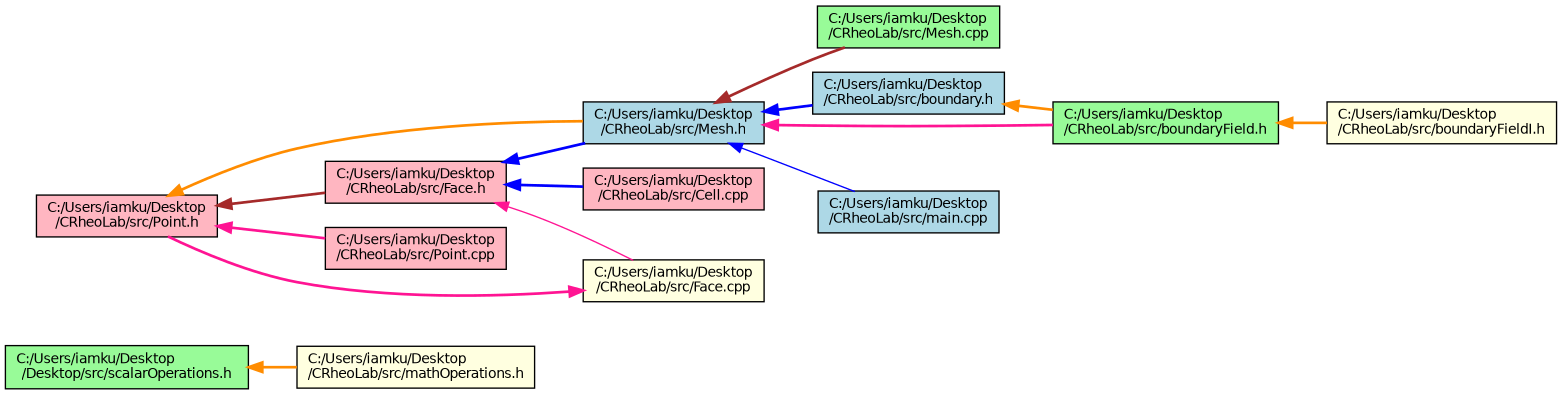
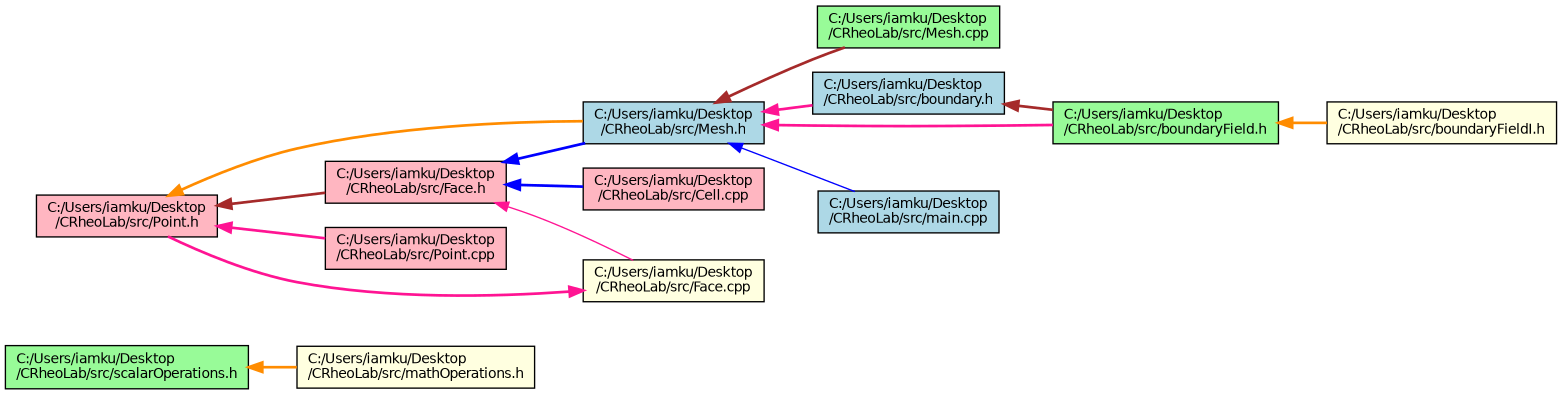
(795, 107) -> (795, 107)
(1036, 108) -> (1036, 108)
(127, 367) -> (127, 367)
